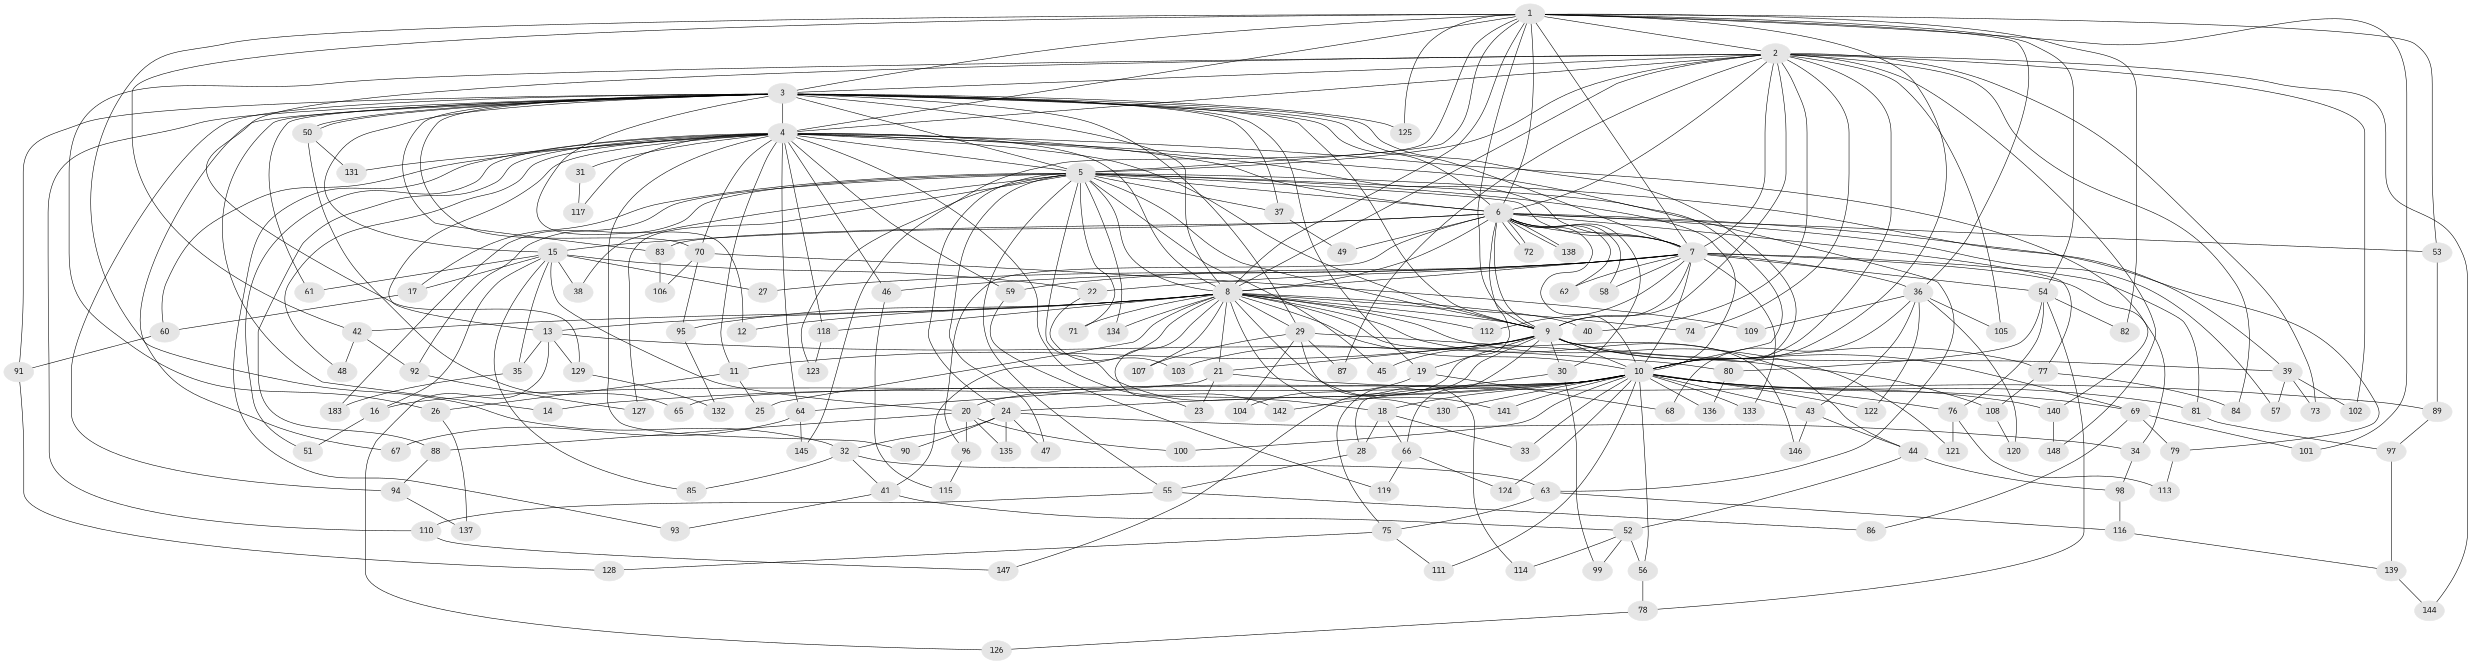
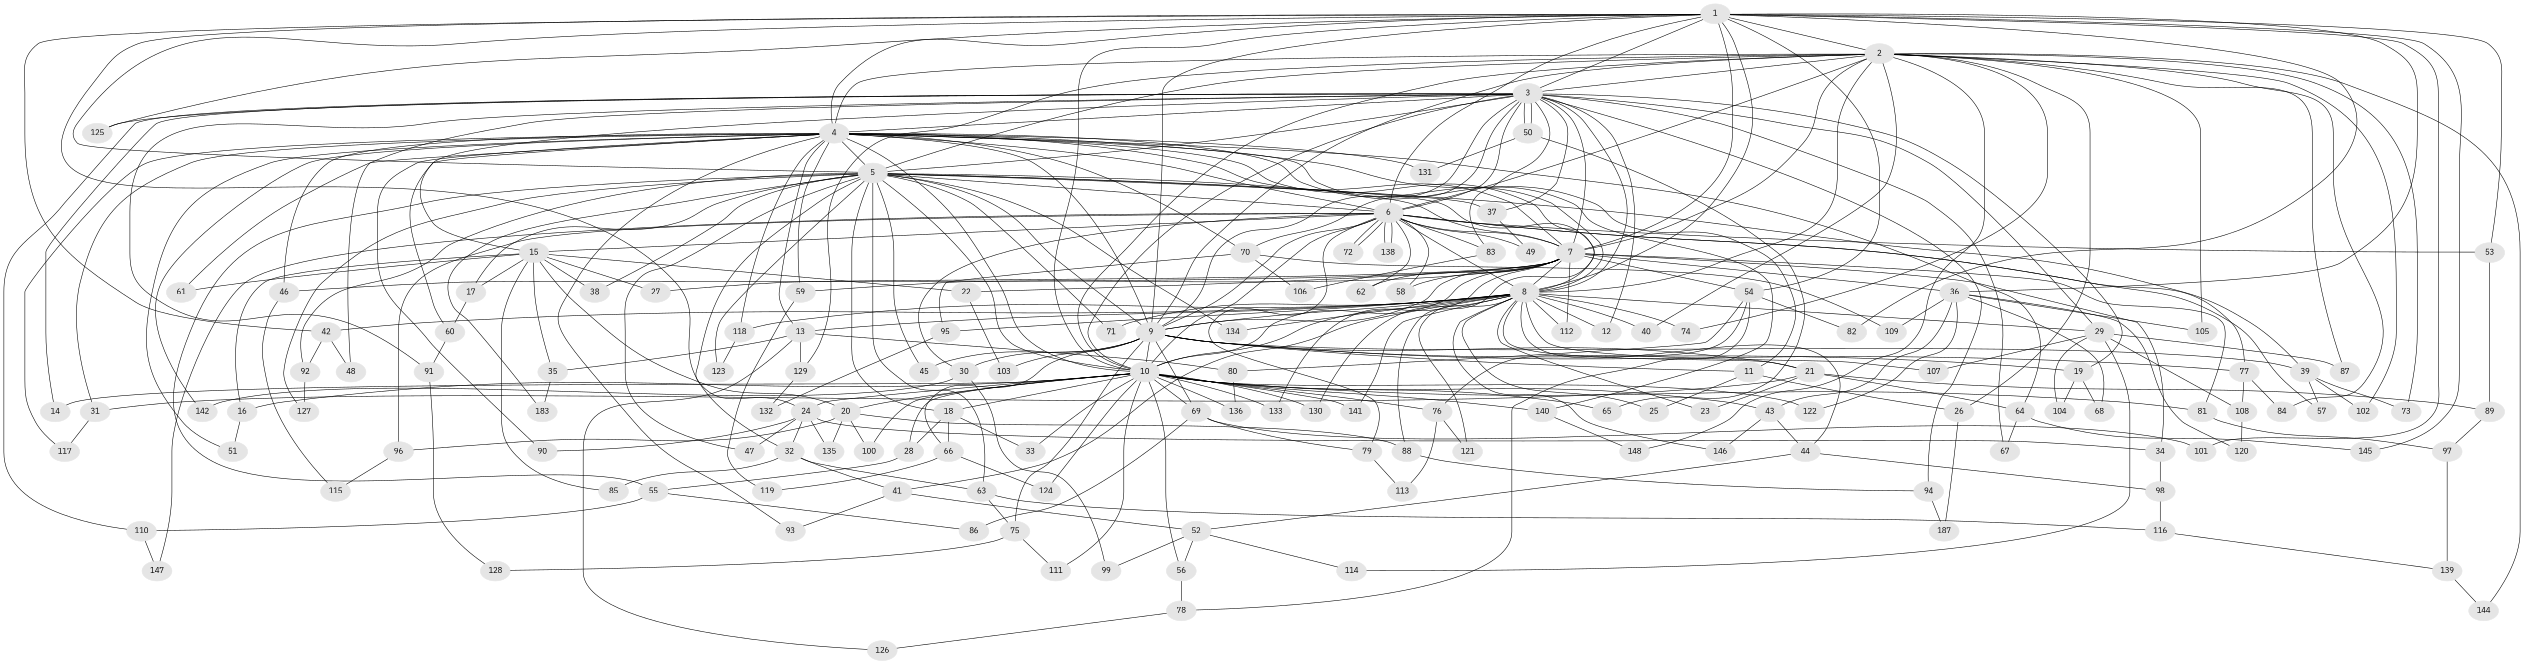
none -> (953, 399)
(466, 531) -> (1944, 531)
